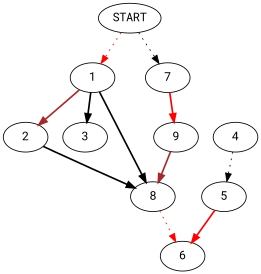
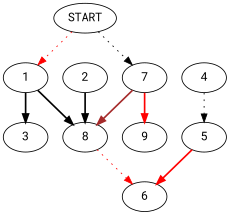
(62, 105) -> none
(166, 163) -> (118, 104)
